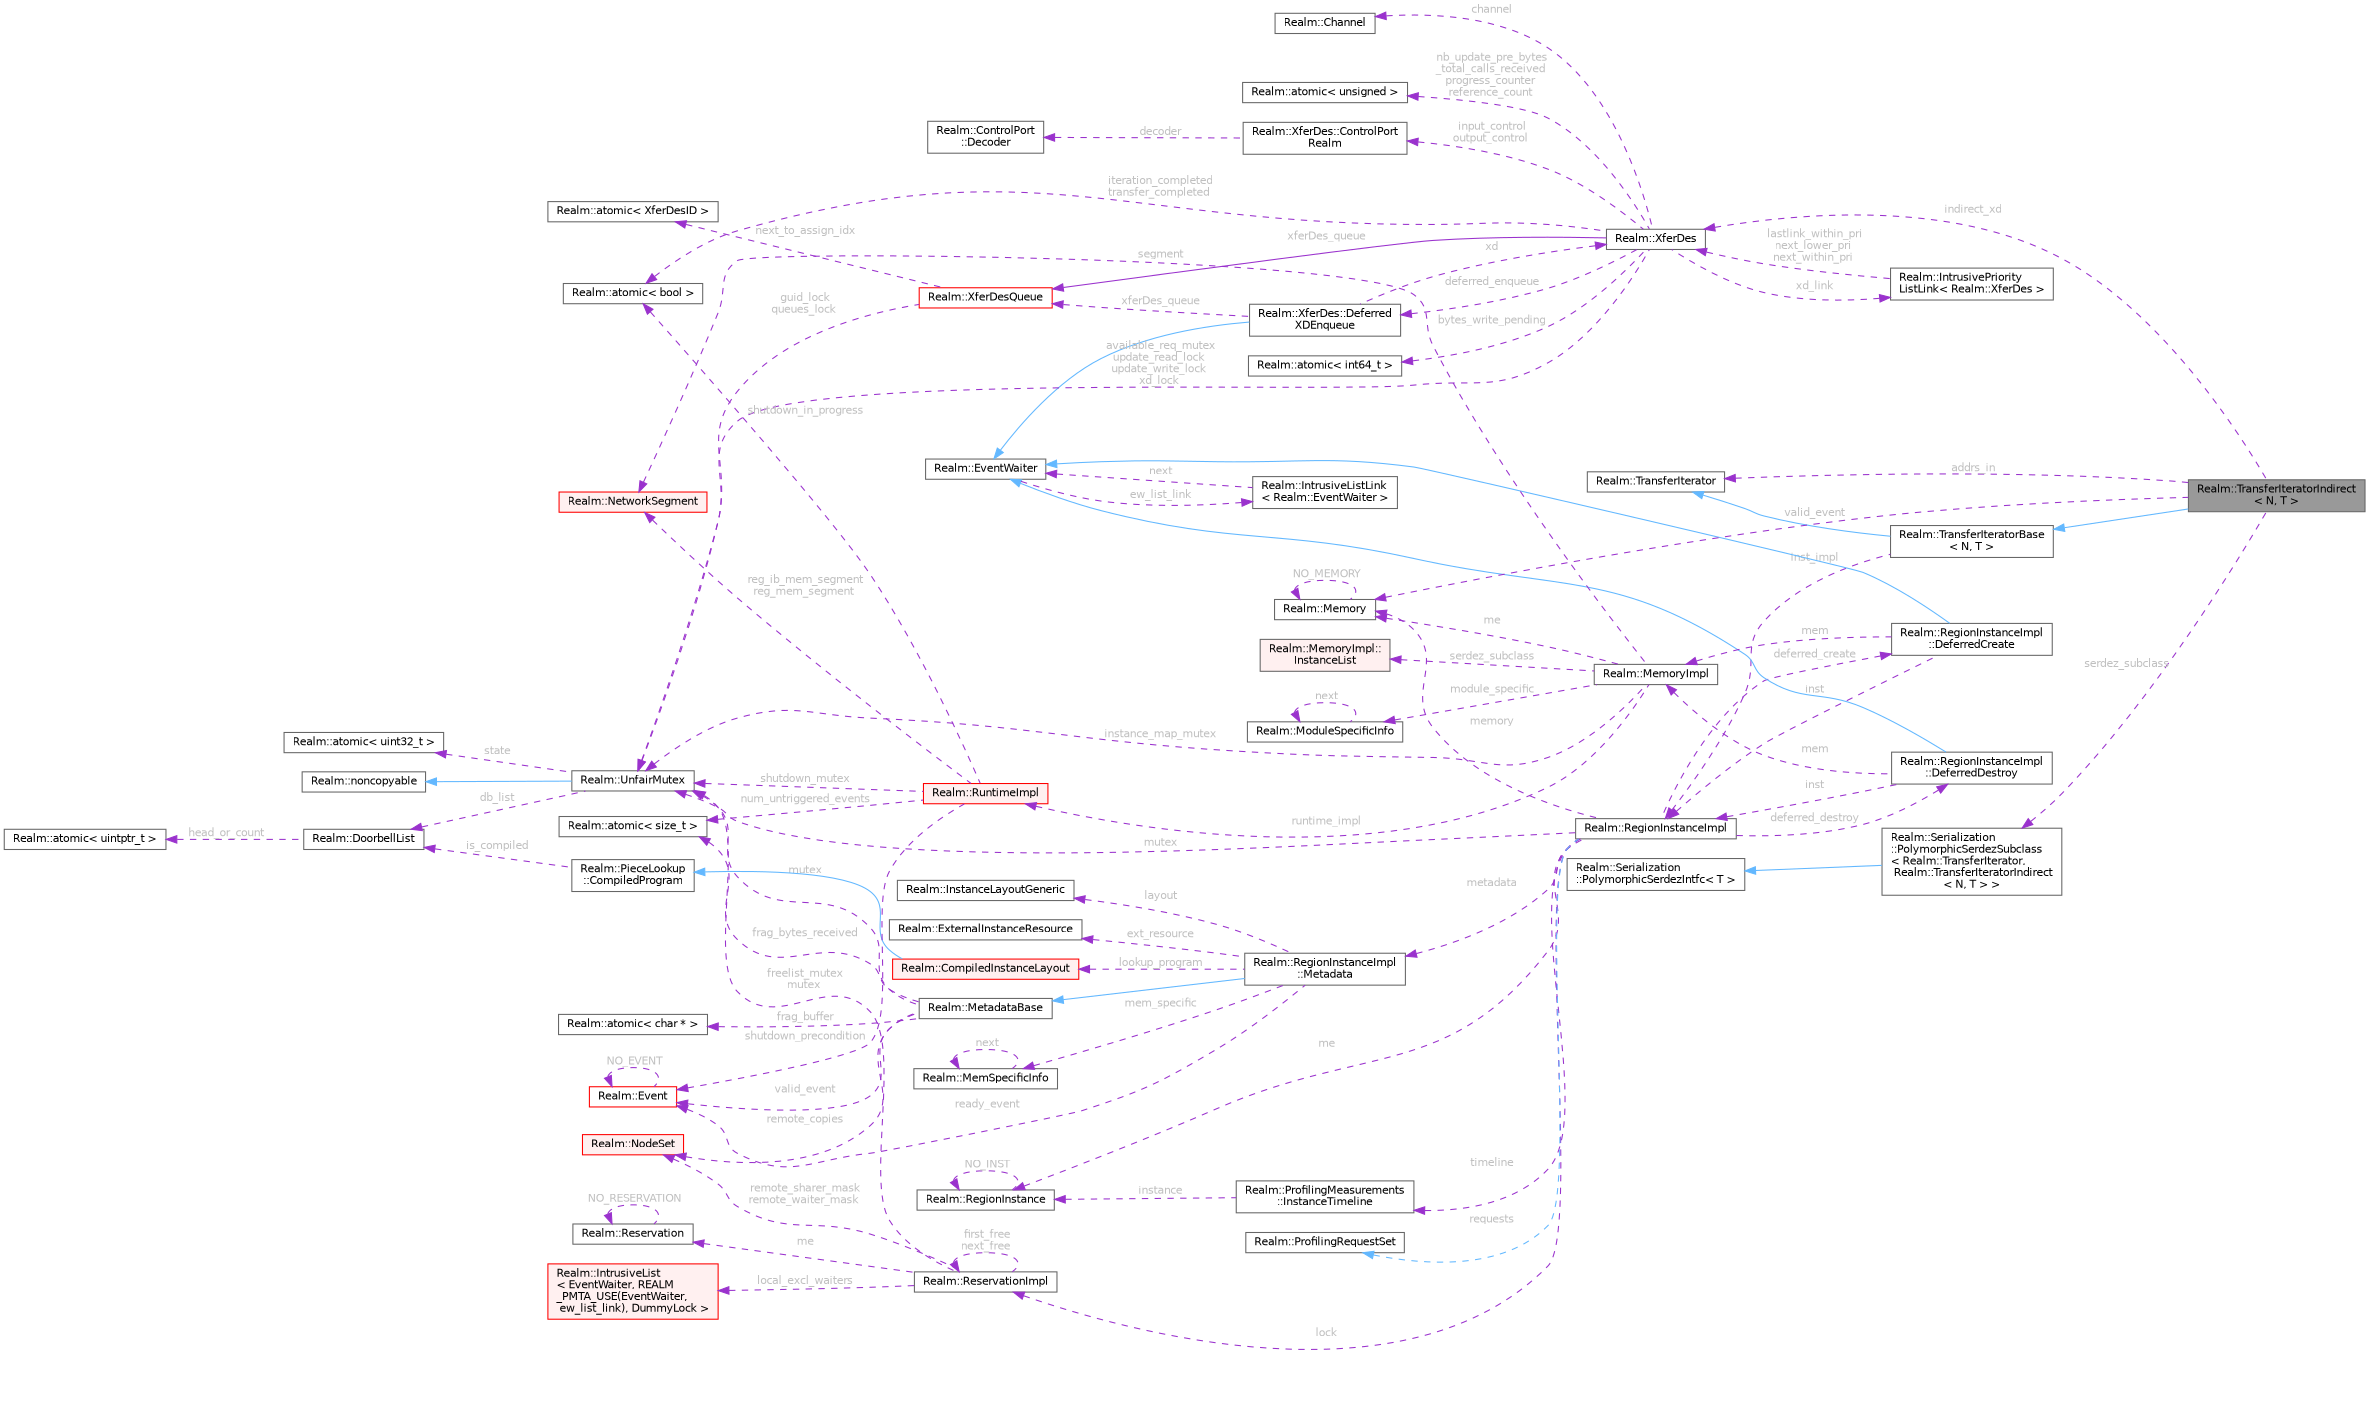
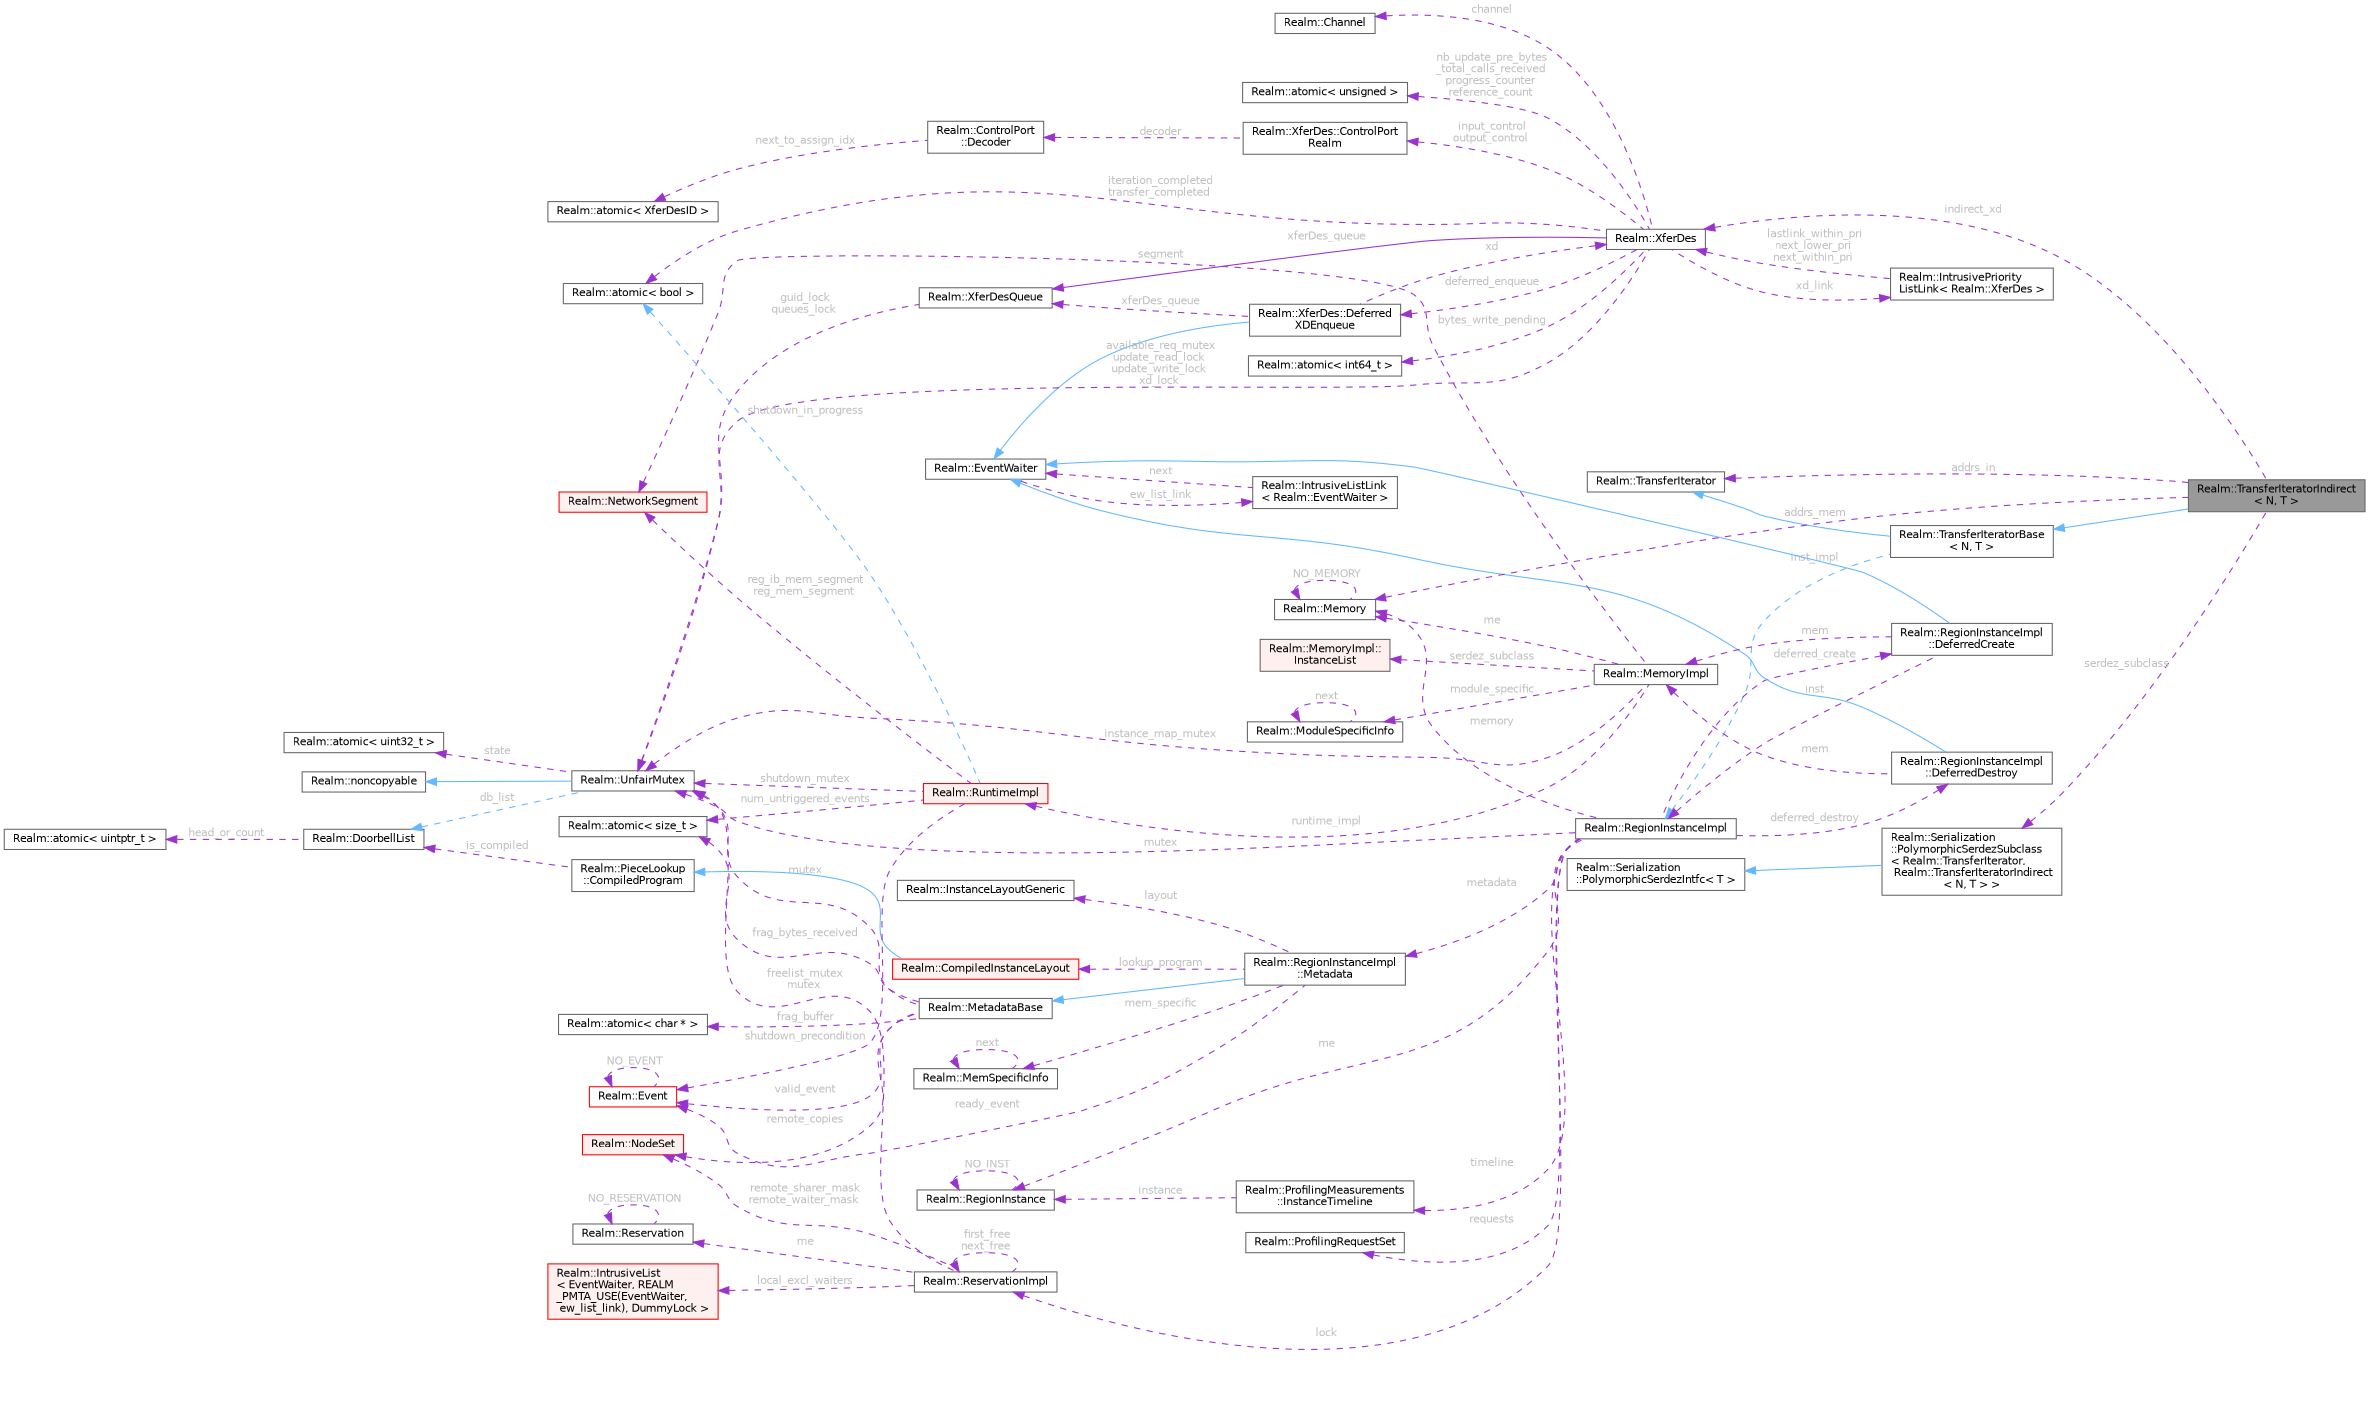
(789, 250) -> (793, 157)
(986, 298) -> (986, 298)
(1813, 513) -> (1813, 513)
(838, 532) -> (838, 532)
(1755, 635) -> (1755, 635)
(1813, 801) -> none
(504, 809) -> (504, 809)
(986, 930) -> none
(1549, 1222) -> (1549, 1222)
